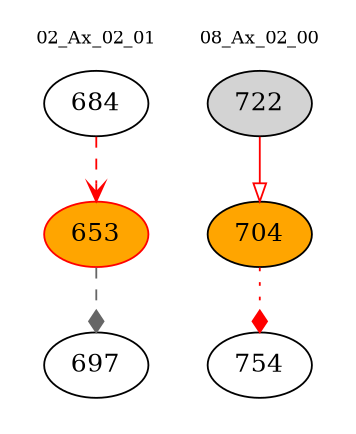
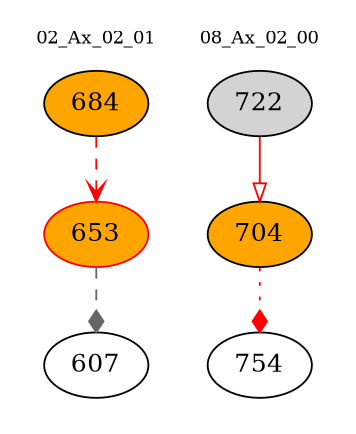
(96, 104) -> (96, 104)
(96, 365) -> (96, 365)
